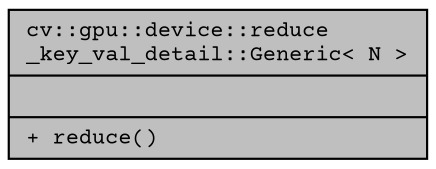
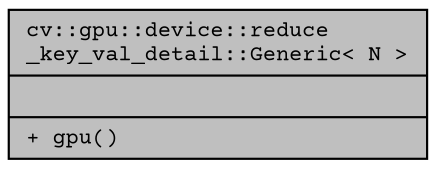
(93, 137) -> (73, 137)
